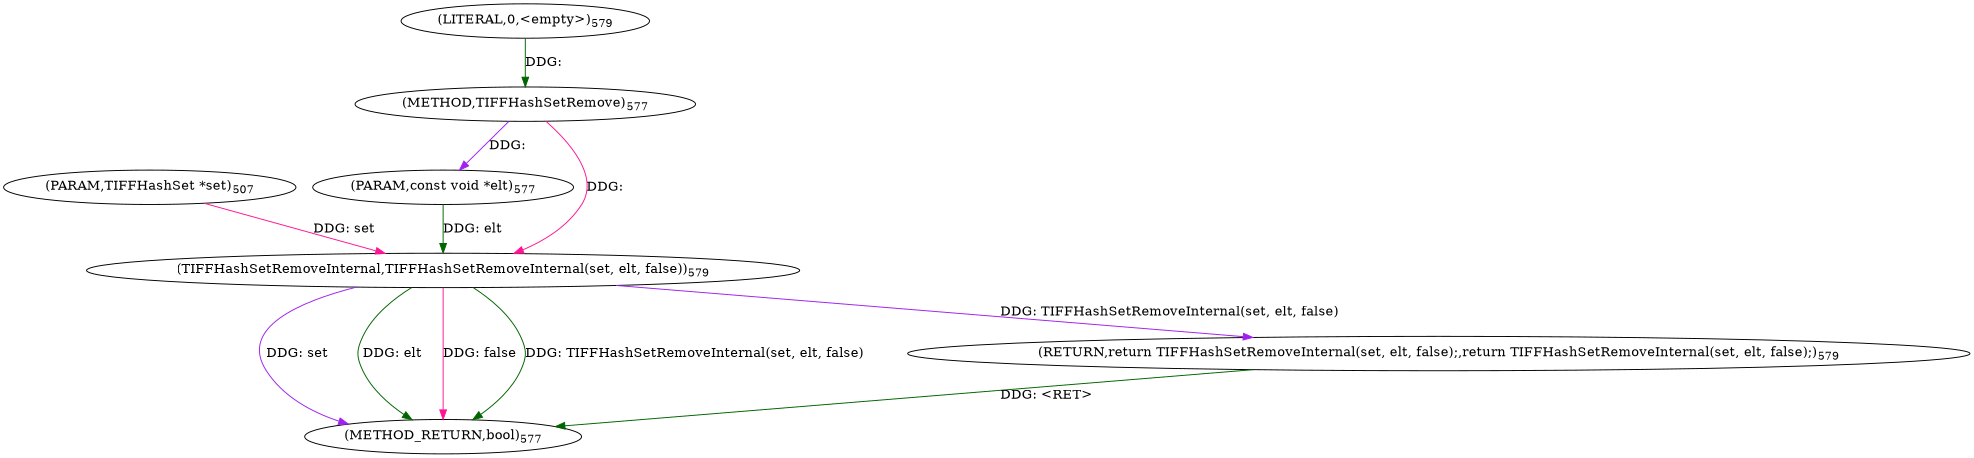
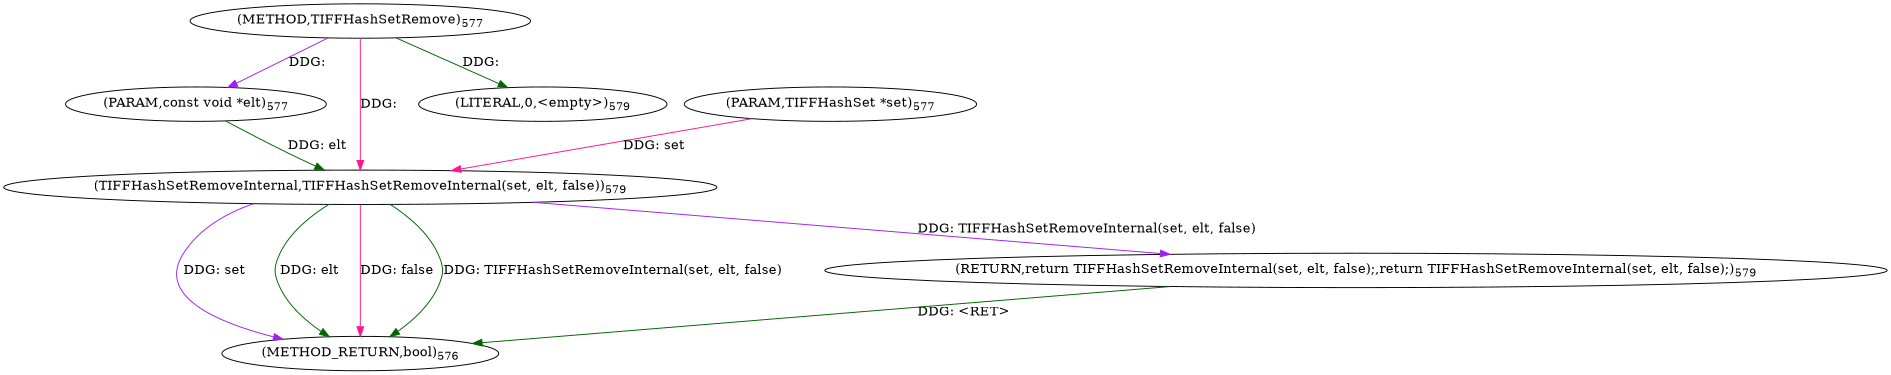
(525, 58) -> (448, 61)
(243, 186) -> (924, 103)
(531, 435) -> (448, 352)
